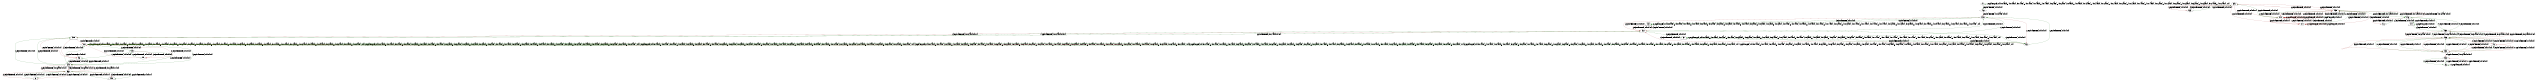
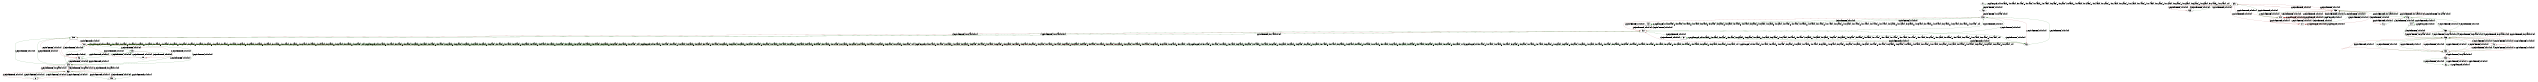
(2427, 30) -> (2417, 37)
none -> (107, 53)
